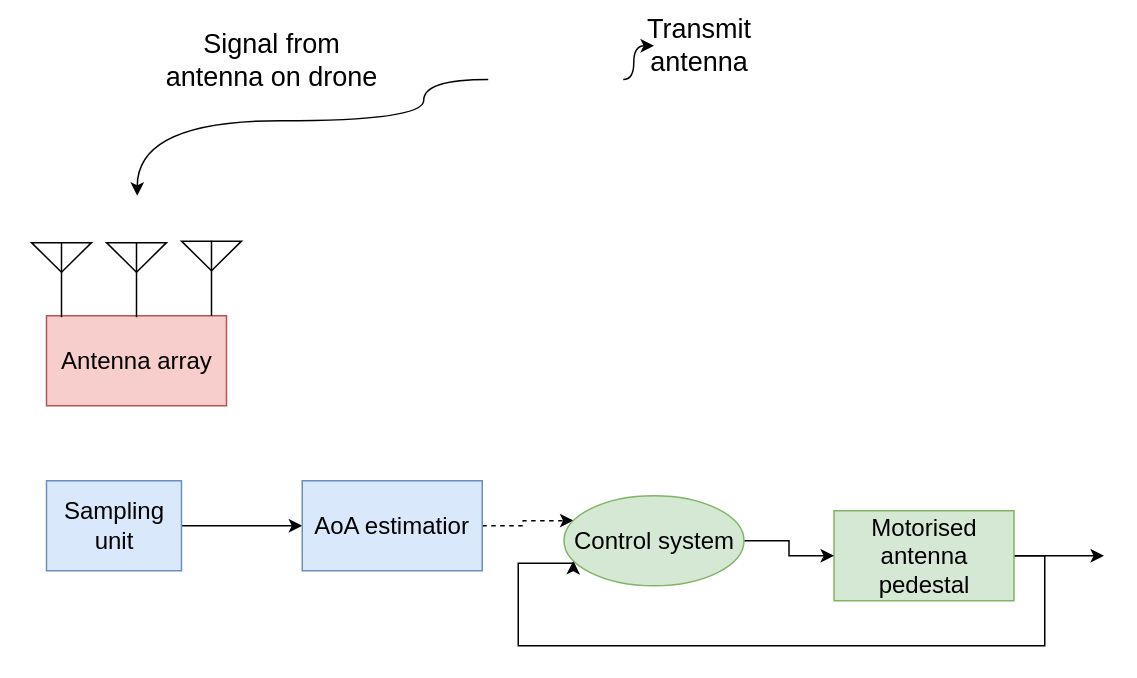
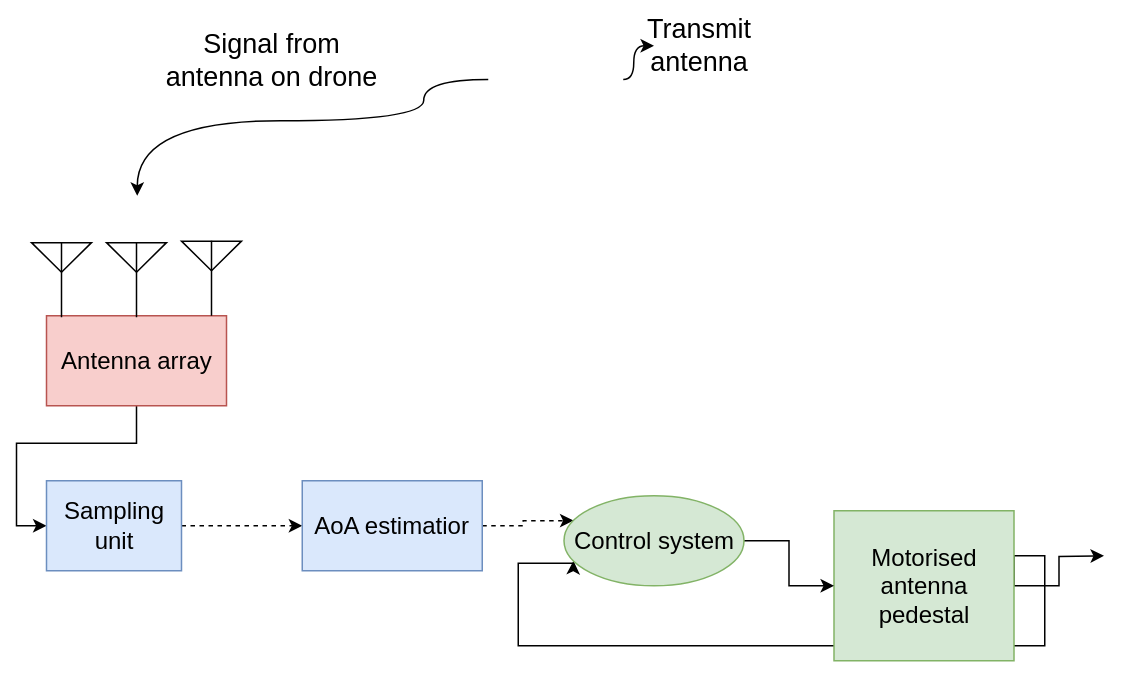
none -> (45, 443)
(236, 526) -> (236, 526)
(924, 556) -> (924, 586)
